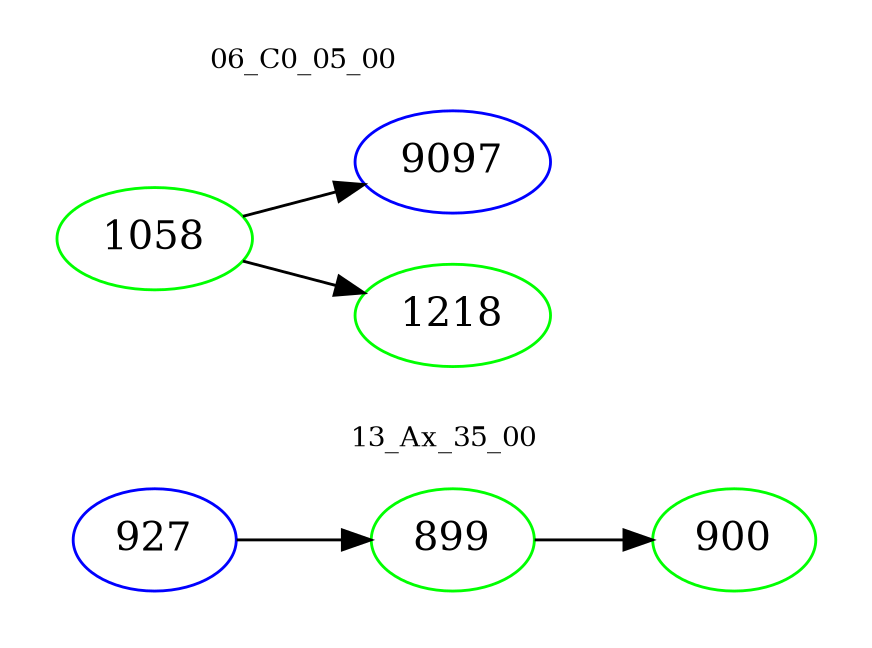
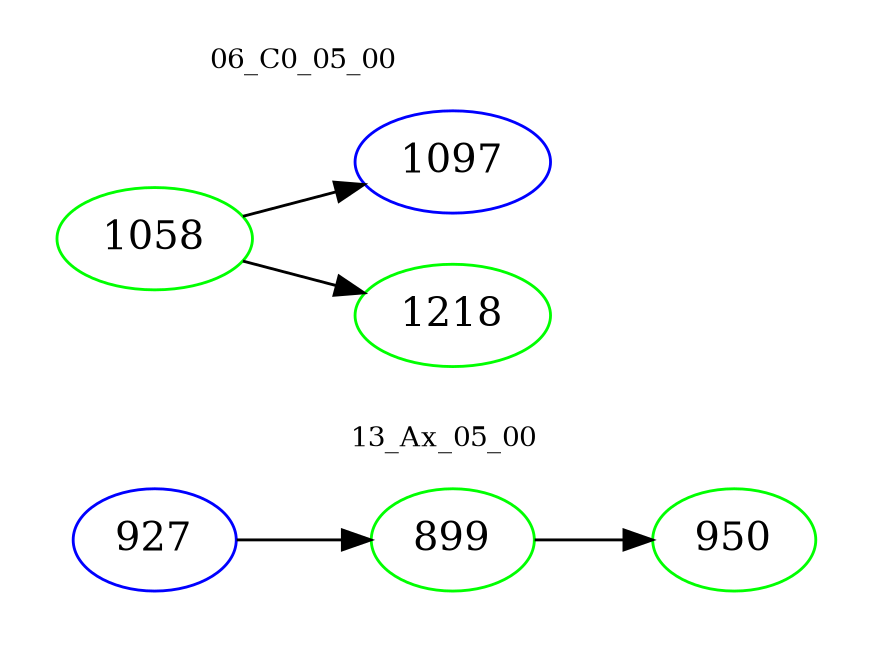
(453, 162) -> (453, 162)
(444, 439) -> (444, 439)
(734, 540) -> (734, 540)
